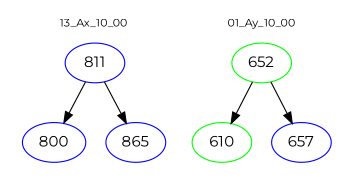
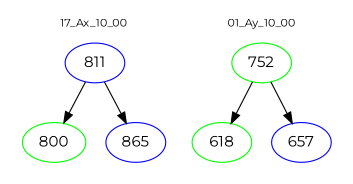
(94, 24) -> (94, 24)
(262, 63) -> (262, 63)
(54, 142) -> (54, 142)
(222, 142) -> (222, 142)
